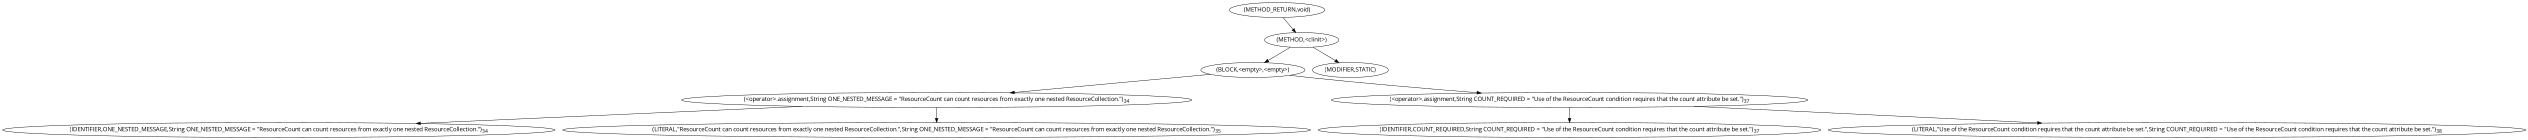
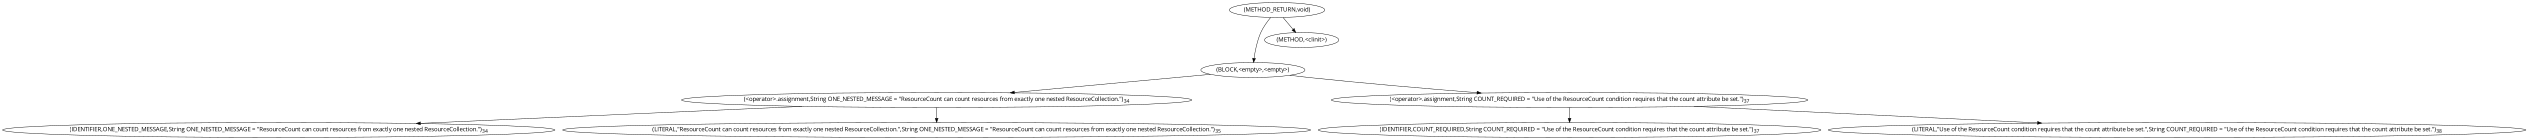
(1279, 54) -> (1259, 37)
(1350, 70) -> none
